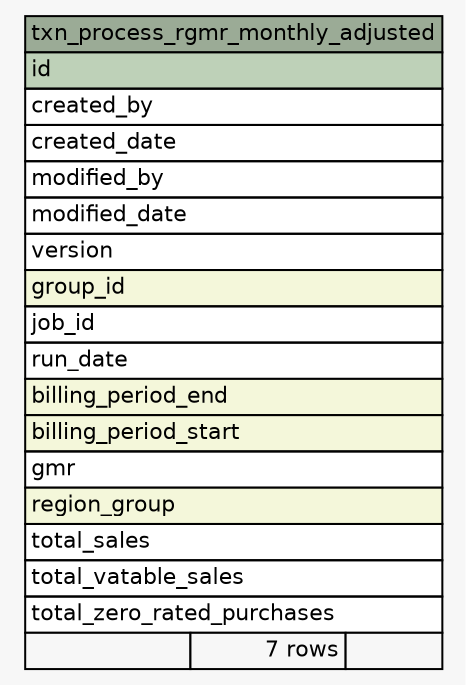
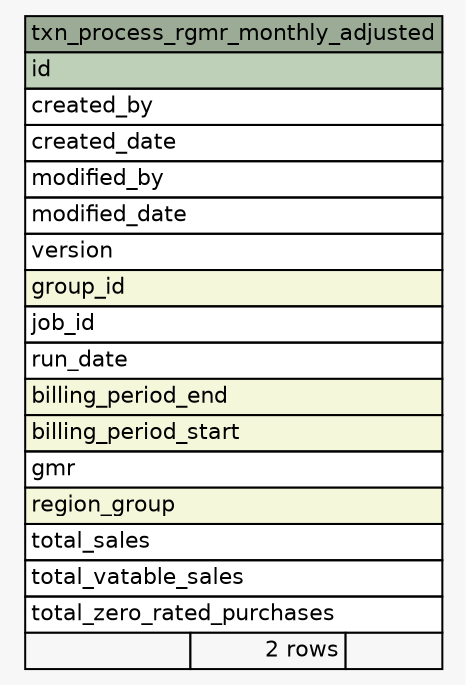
(302, 650) -> (302, 650)
